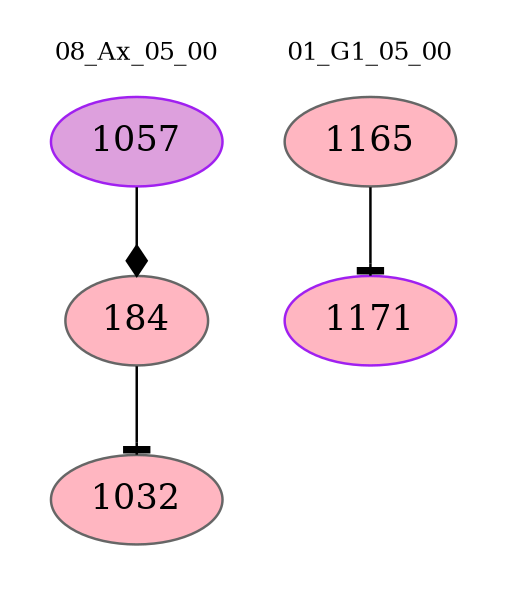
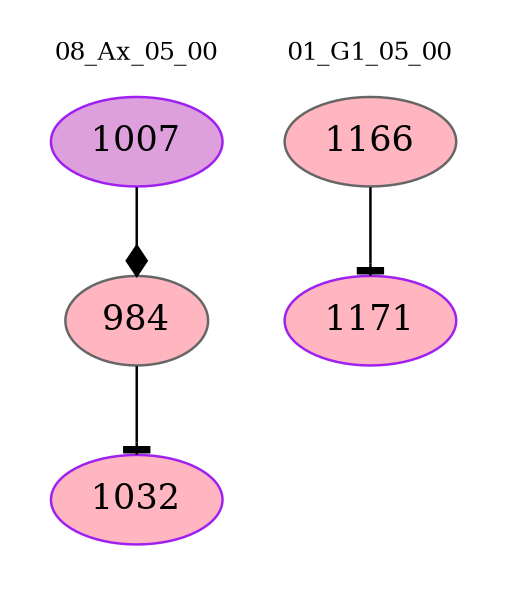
(137, 142) -> (137, 142)
(370, 142) -> (370, 142)
(137, 321) -> (137, 321)
(137, 500) -> (137, 500)
